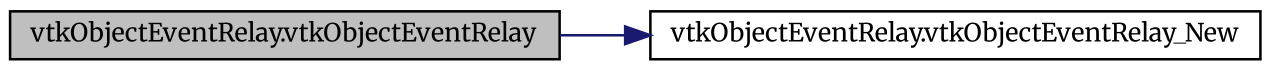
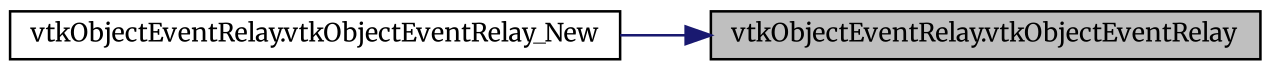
(592, 35) -> (653, 35)
